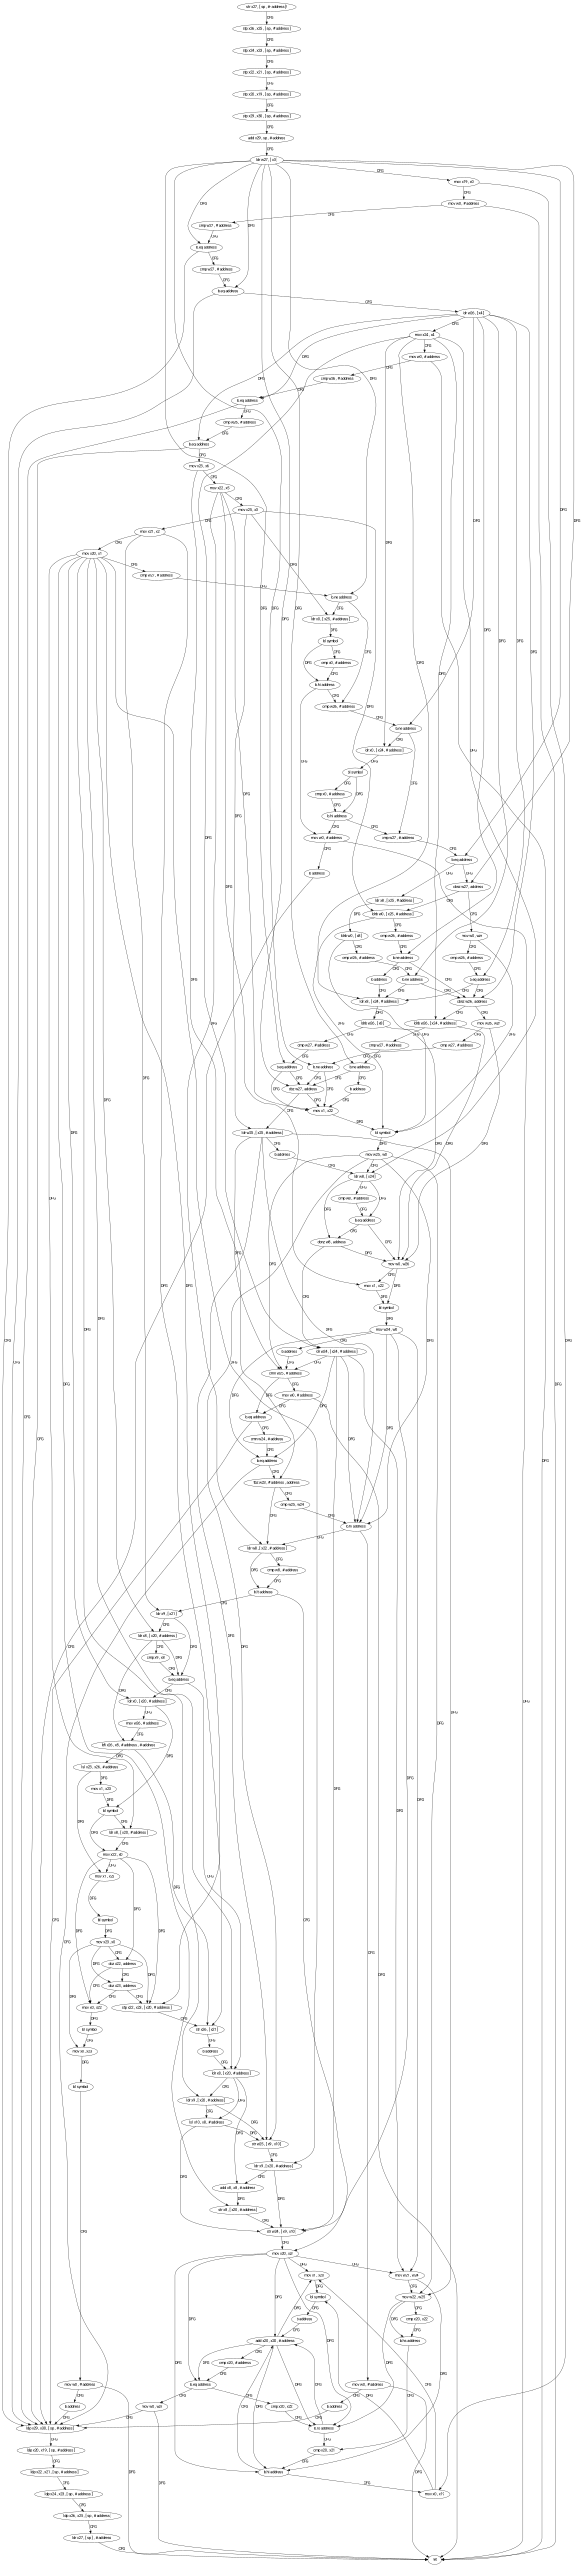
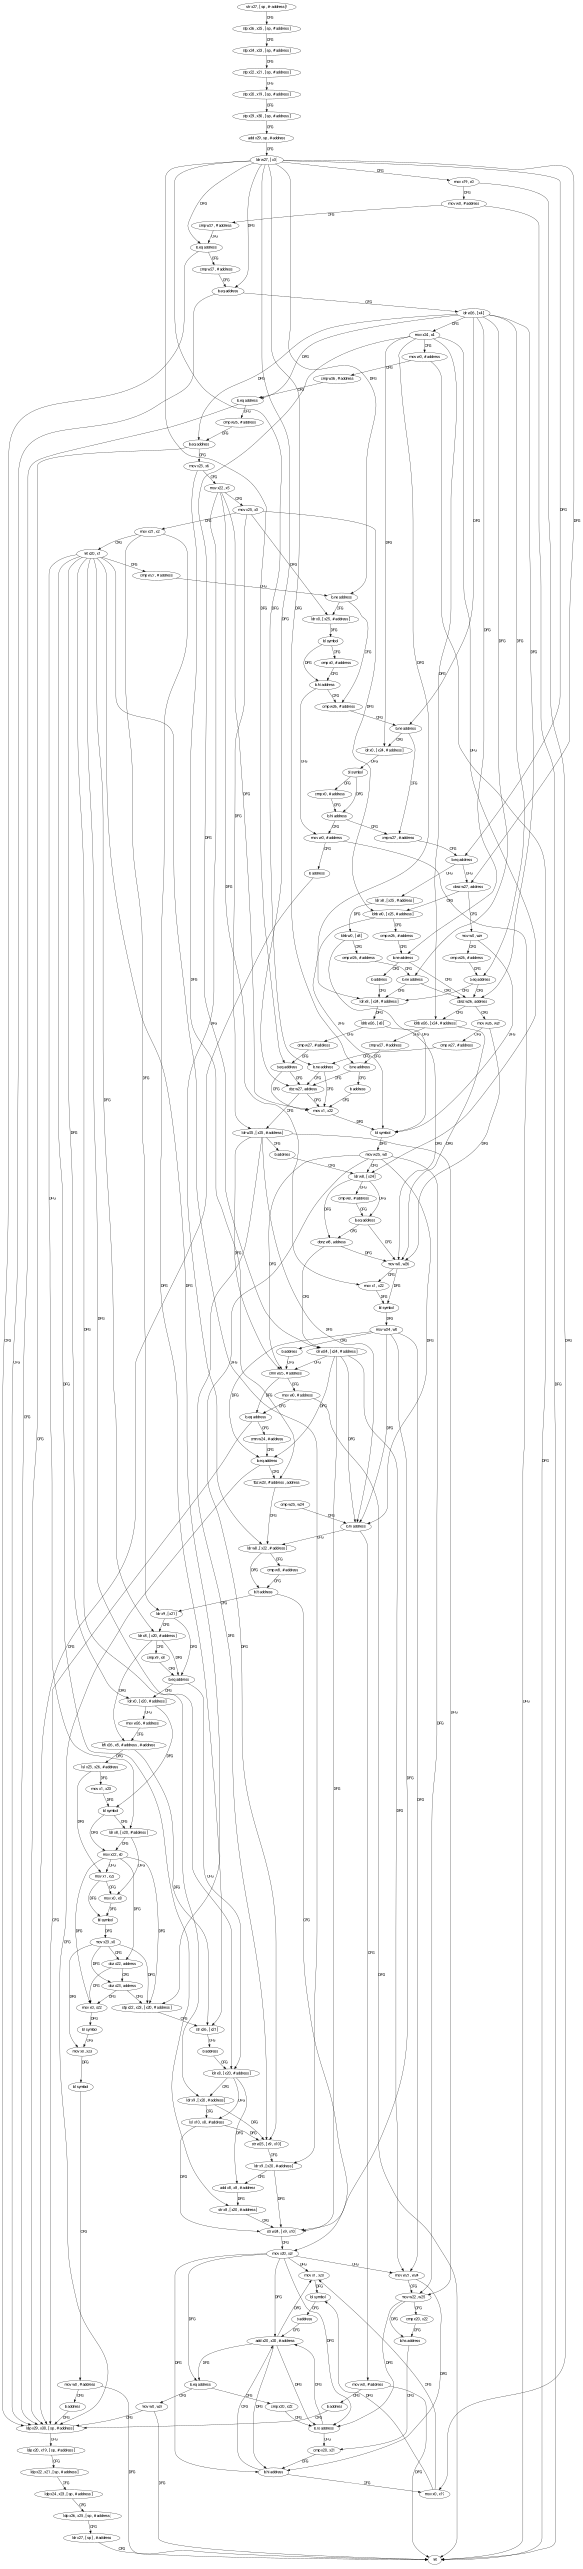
(92, 554) -> (92, 554)
(284, 1493) -> none
none -> (113, 1899)
(235, 2363) -> none
